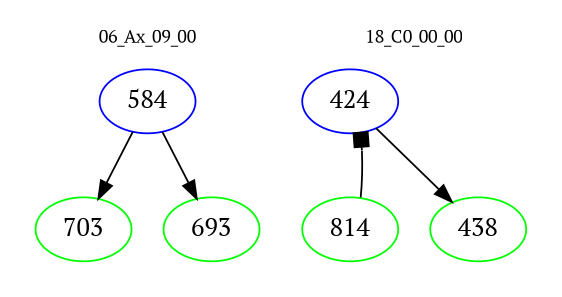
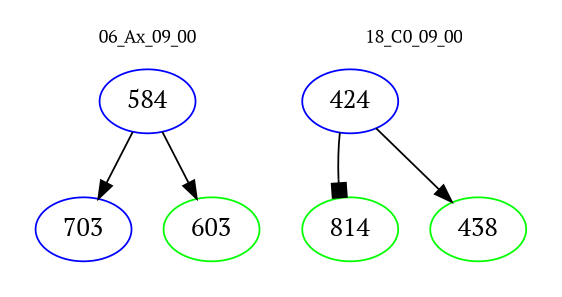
(414, 38) -> (414, 38)
(362, 174) -> (338, 156)
(84, 229) -> (84, 229)
(212, 229) -> (212, 229)
